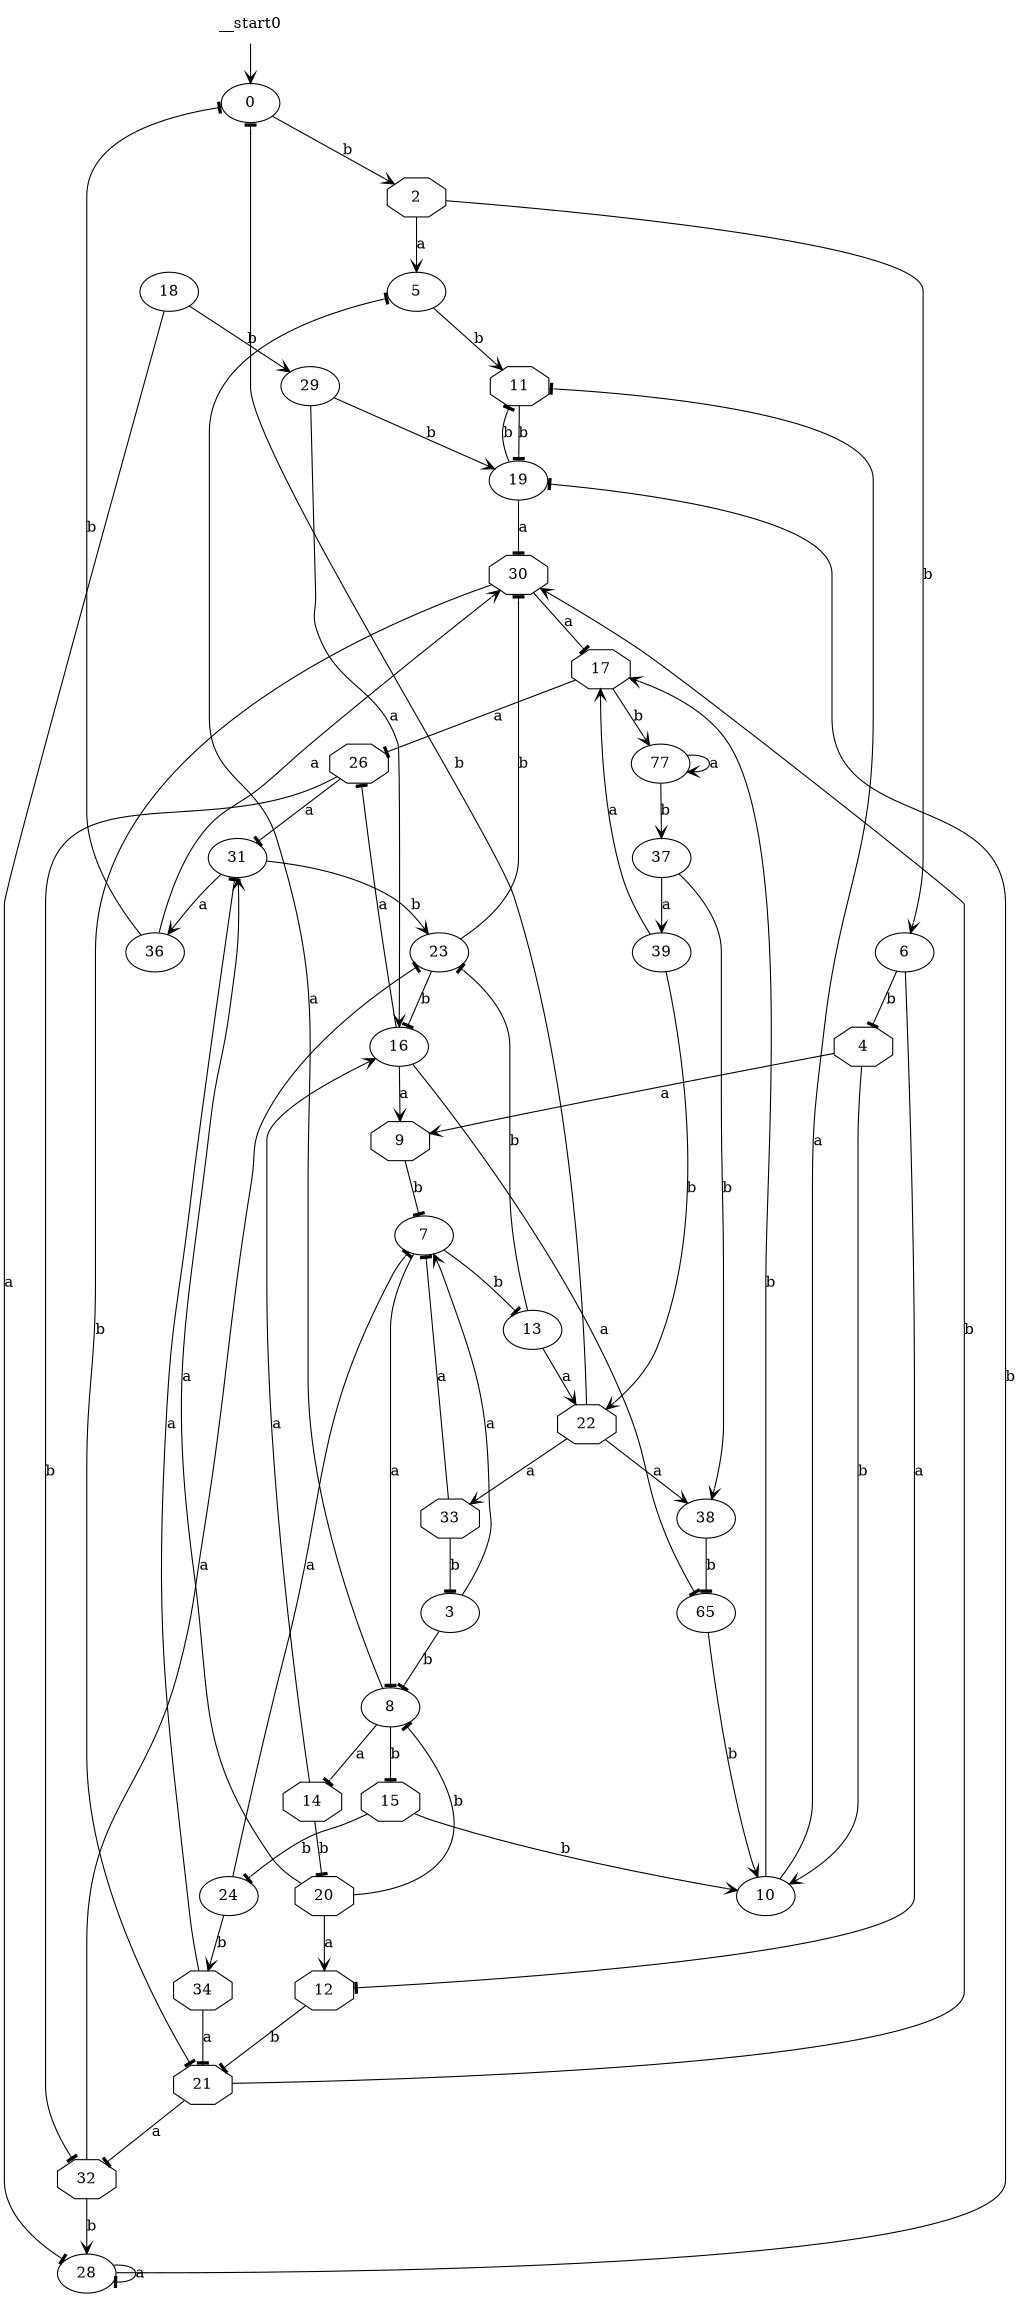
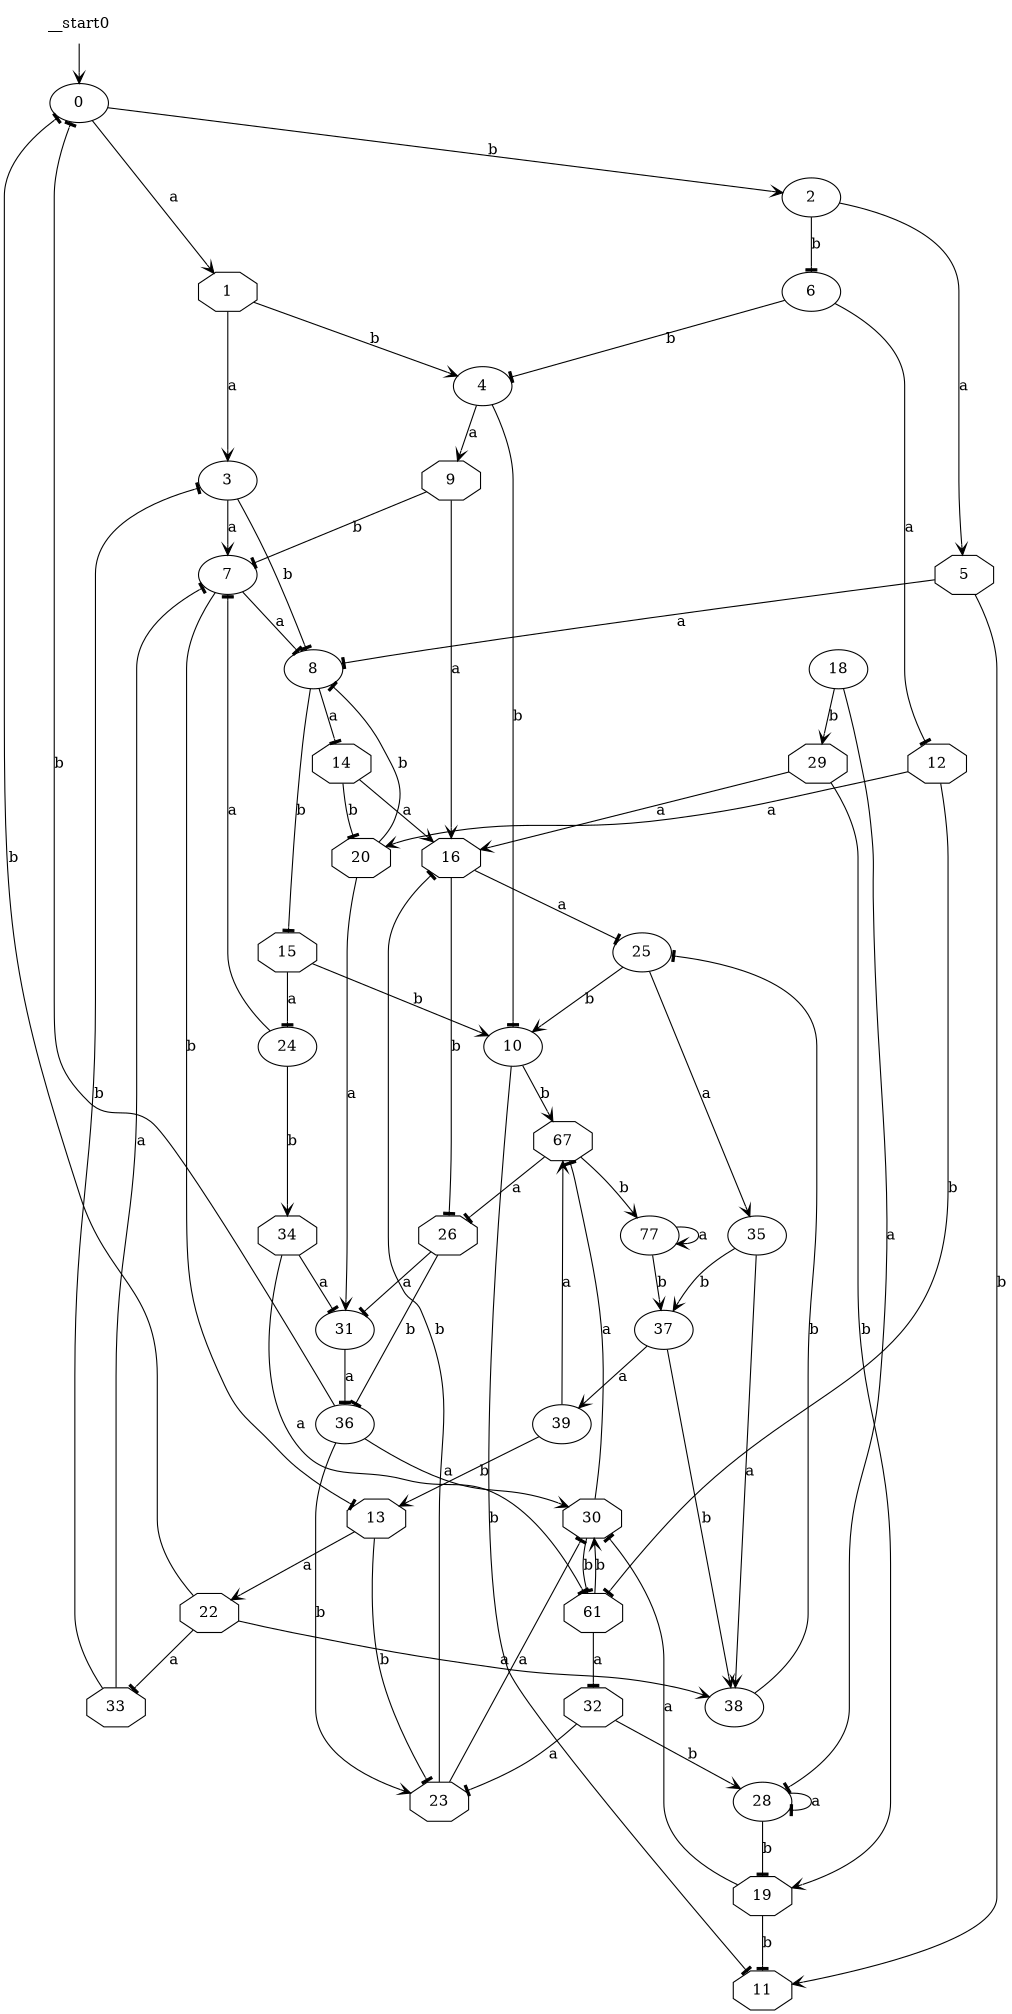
(417, 197) -> (811, 197)
none -> (228, 292)
(417, 292) -> (964, 575)
(923, 361) -> (811, 242)
(310, 386) -> (818, 764)
(519, 431) -> none
(518, 481) -> (763, 1896)
(601, 669) -> (563, 1141)
(524, 764) -> (523, 1660)
(351, 879) -> (316, 1626)
(197, 899) -> (345, 1374)
(383, 905) -> (457, 1047)
(301, 937) -> (641, 619)
(439, 952) -> (439, 1802)
(399, 1047) -> (451, 858)
(863, 1047) -> (483, 386)
(400, 1089) -> (451, 664)
(818, 1141) -> (495, 1519)
(687, 1195) -> (474, 1469)
none -> (757, 1235)
(533, 1330) -> (376, 1519)
(46, 1358) -> (397, 1328)
(523, 1468) -> (165, 1658)
(858, 1485) -> (513, 711)
(706, 1613) -> (642, 952)
(307, 1849) -> (292, 1000)
(324, 1938) -> (654, 821)
(203, 2085) -> (593, 1613)
